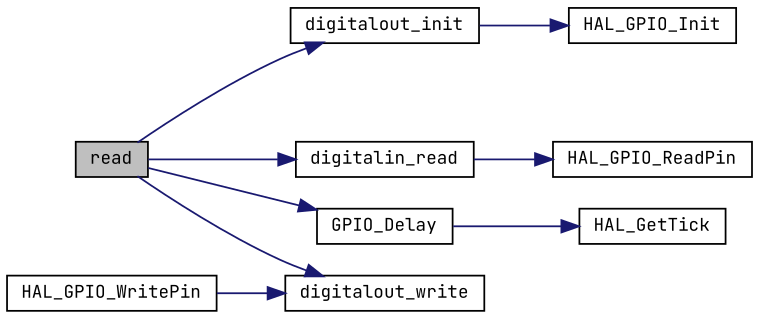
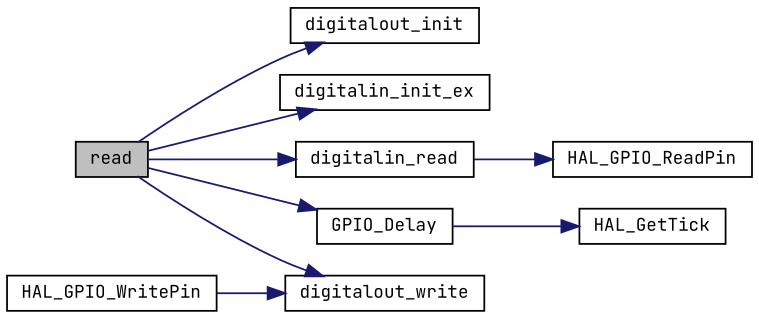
(652, 26) -> none
none -> (385, 92)
